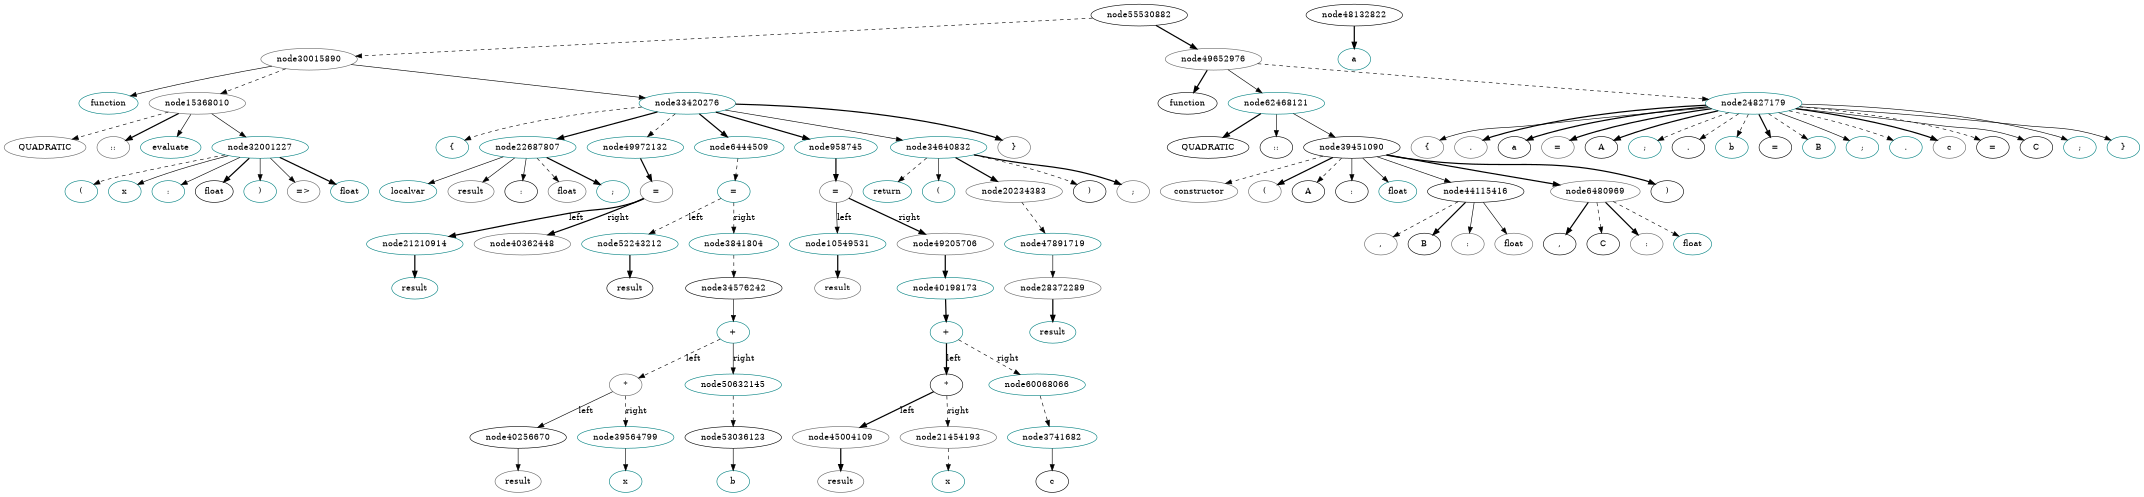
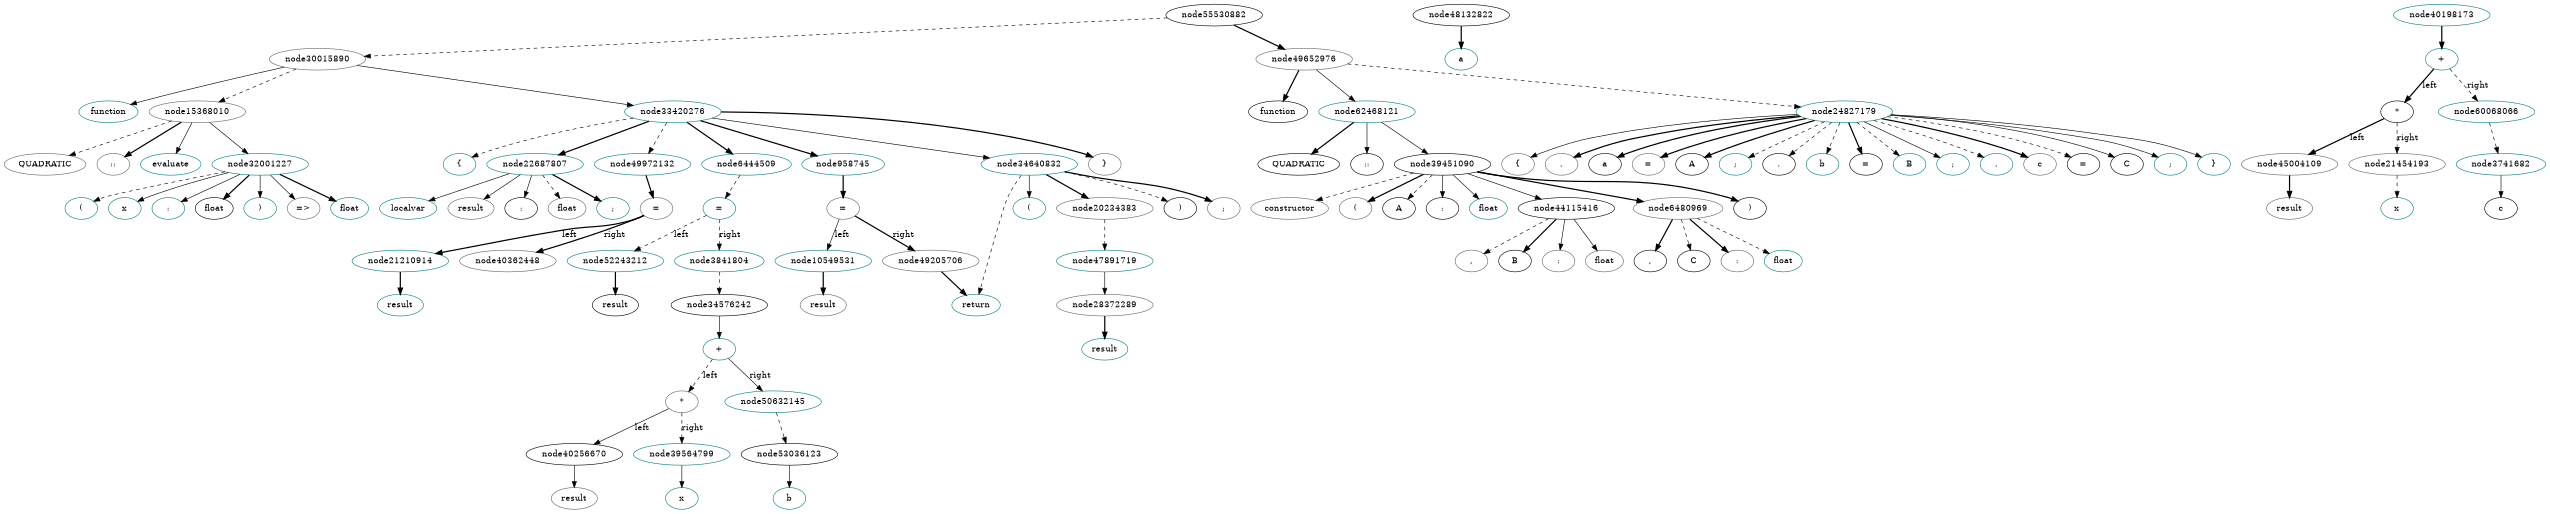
(945, 263) -> (952, 281)
